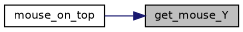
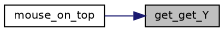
(192, 16) -> (182, 16)
